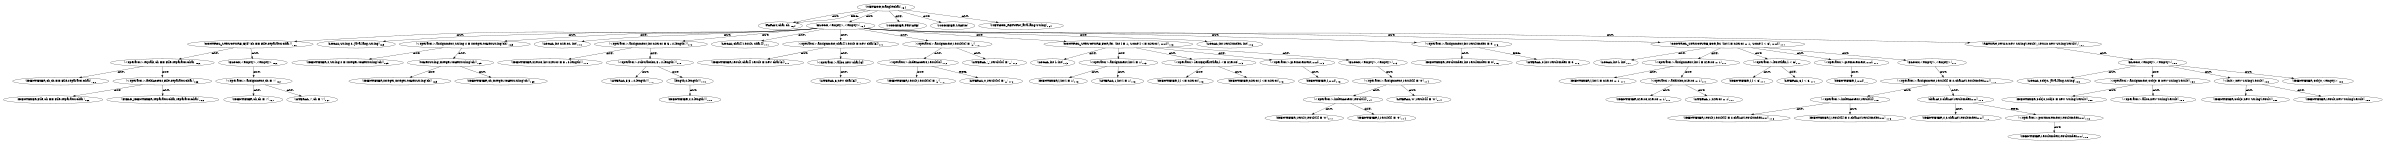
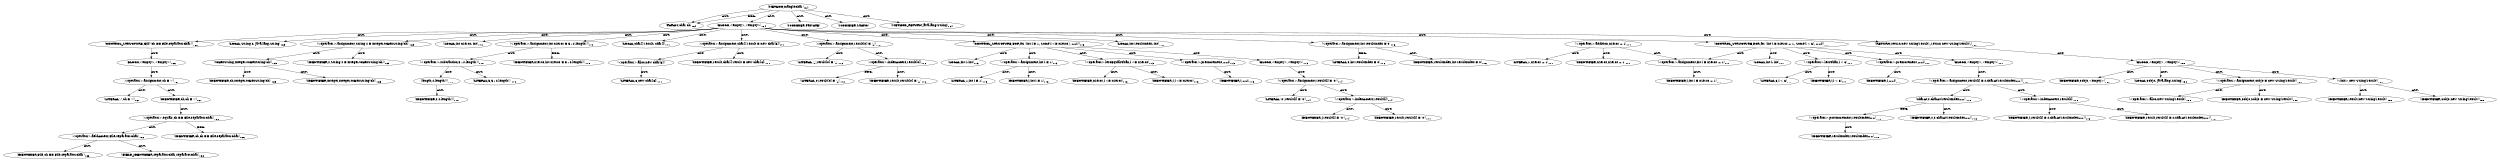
(207, 53) -> (181, 108)
(611, 53) -> (556, 53)
(1685, 71) -> (1647, 53)
(122, 72) -> (202, 127)
(1987, 118) -> (1975, 118)
